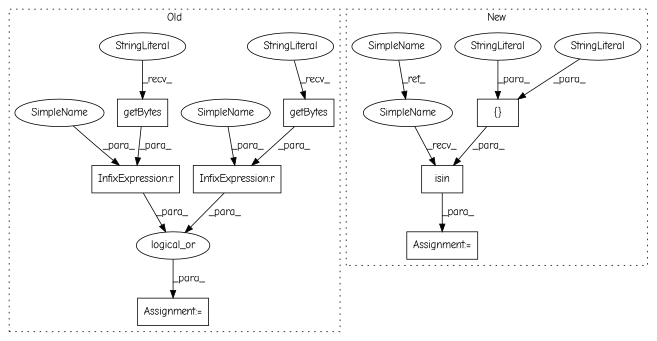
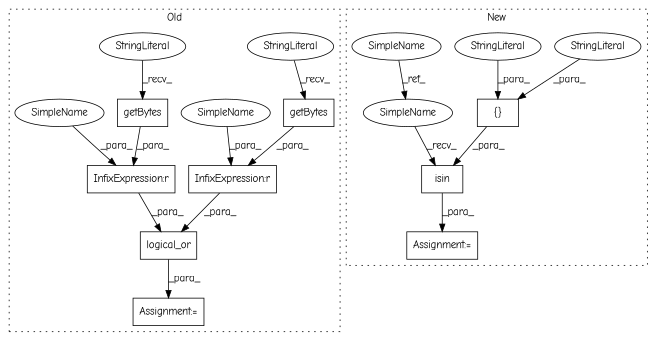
(173, 246) -> (169, 246)
